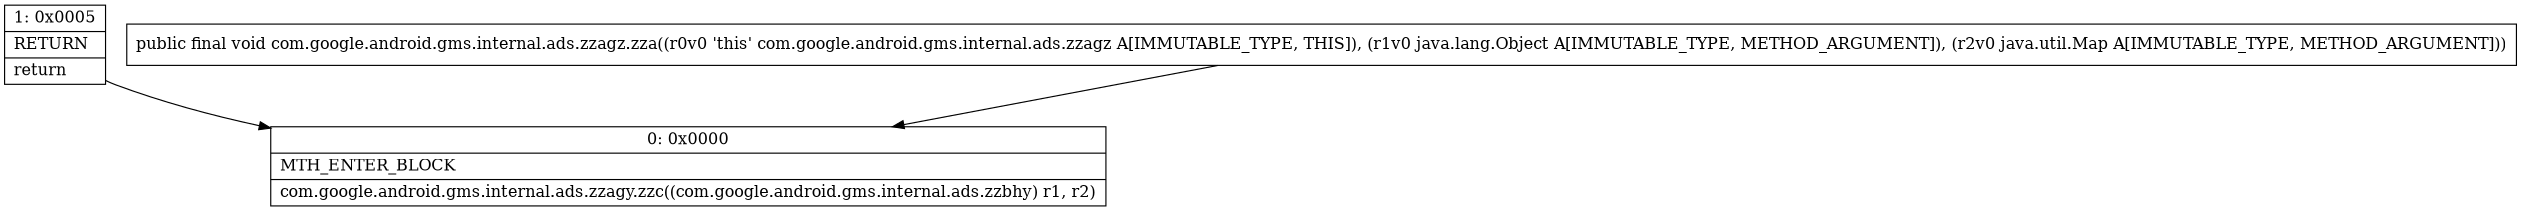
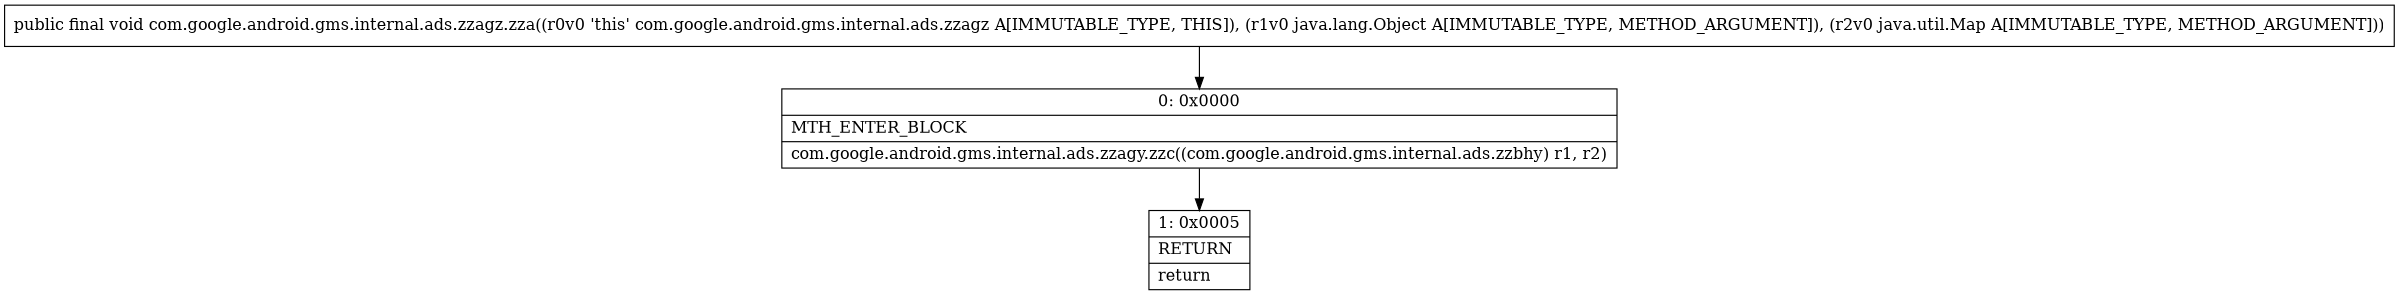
(181, 106) -> (1199, 184)
